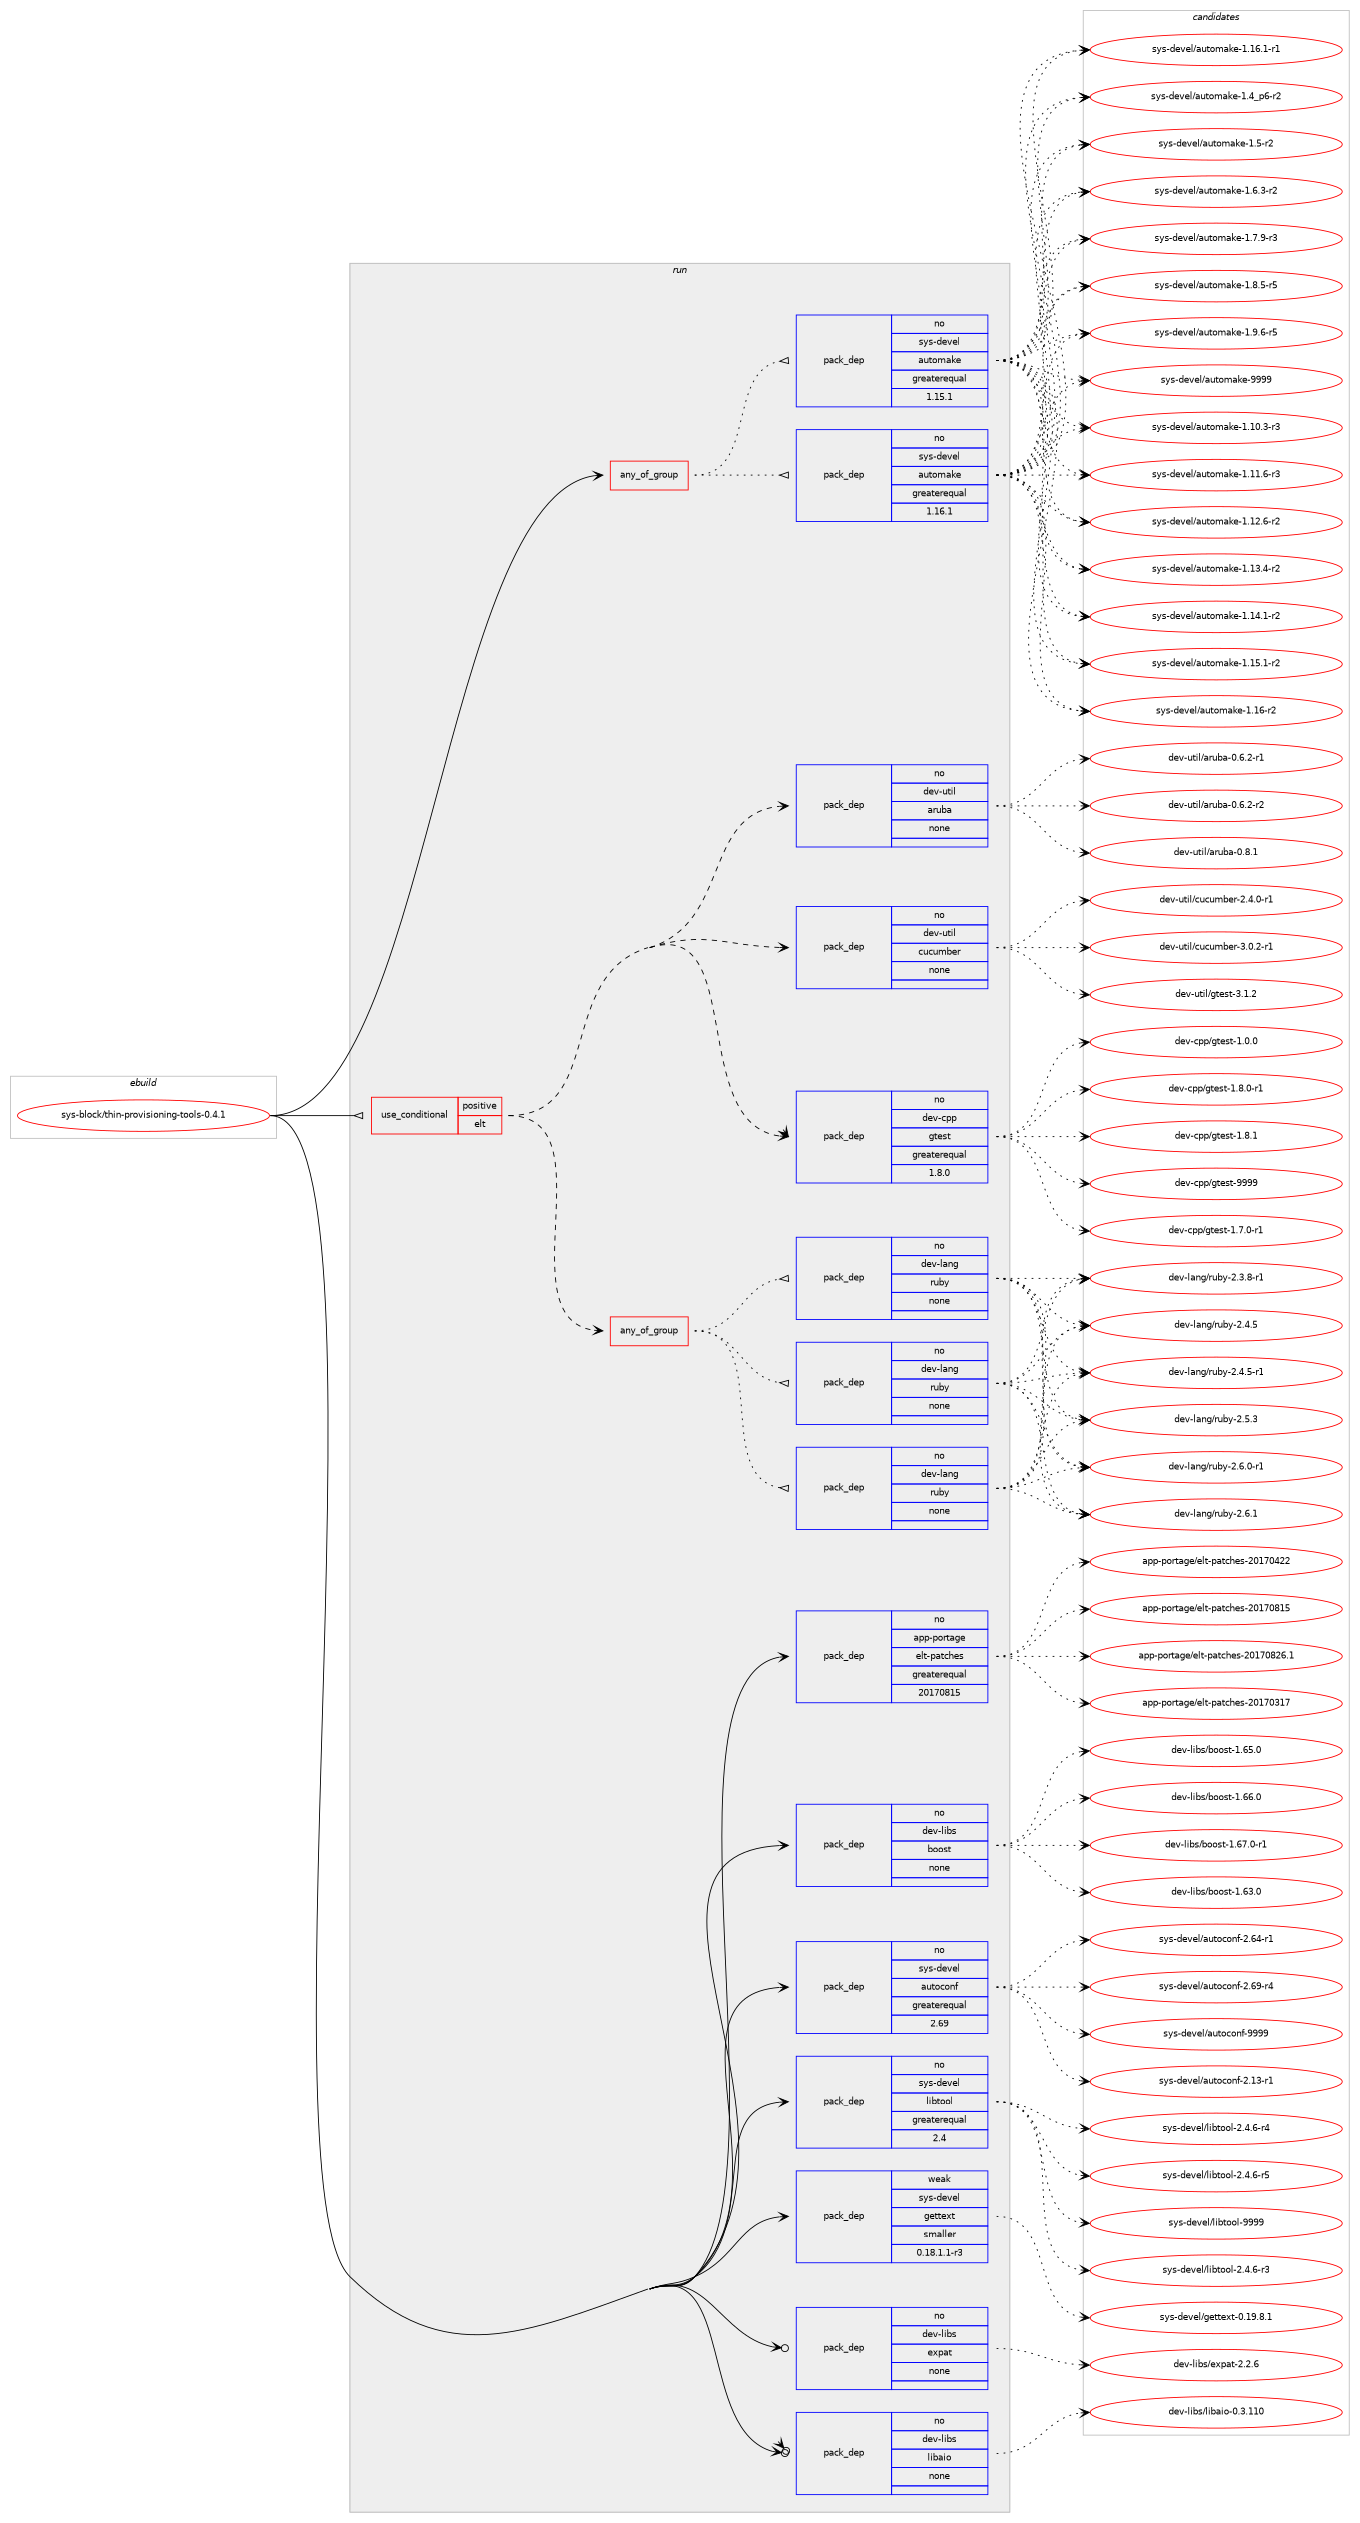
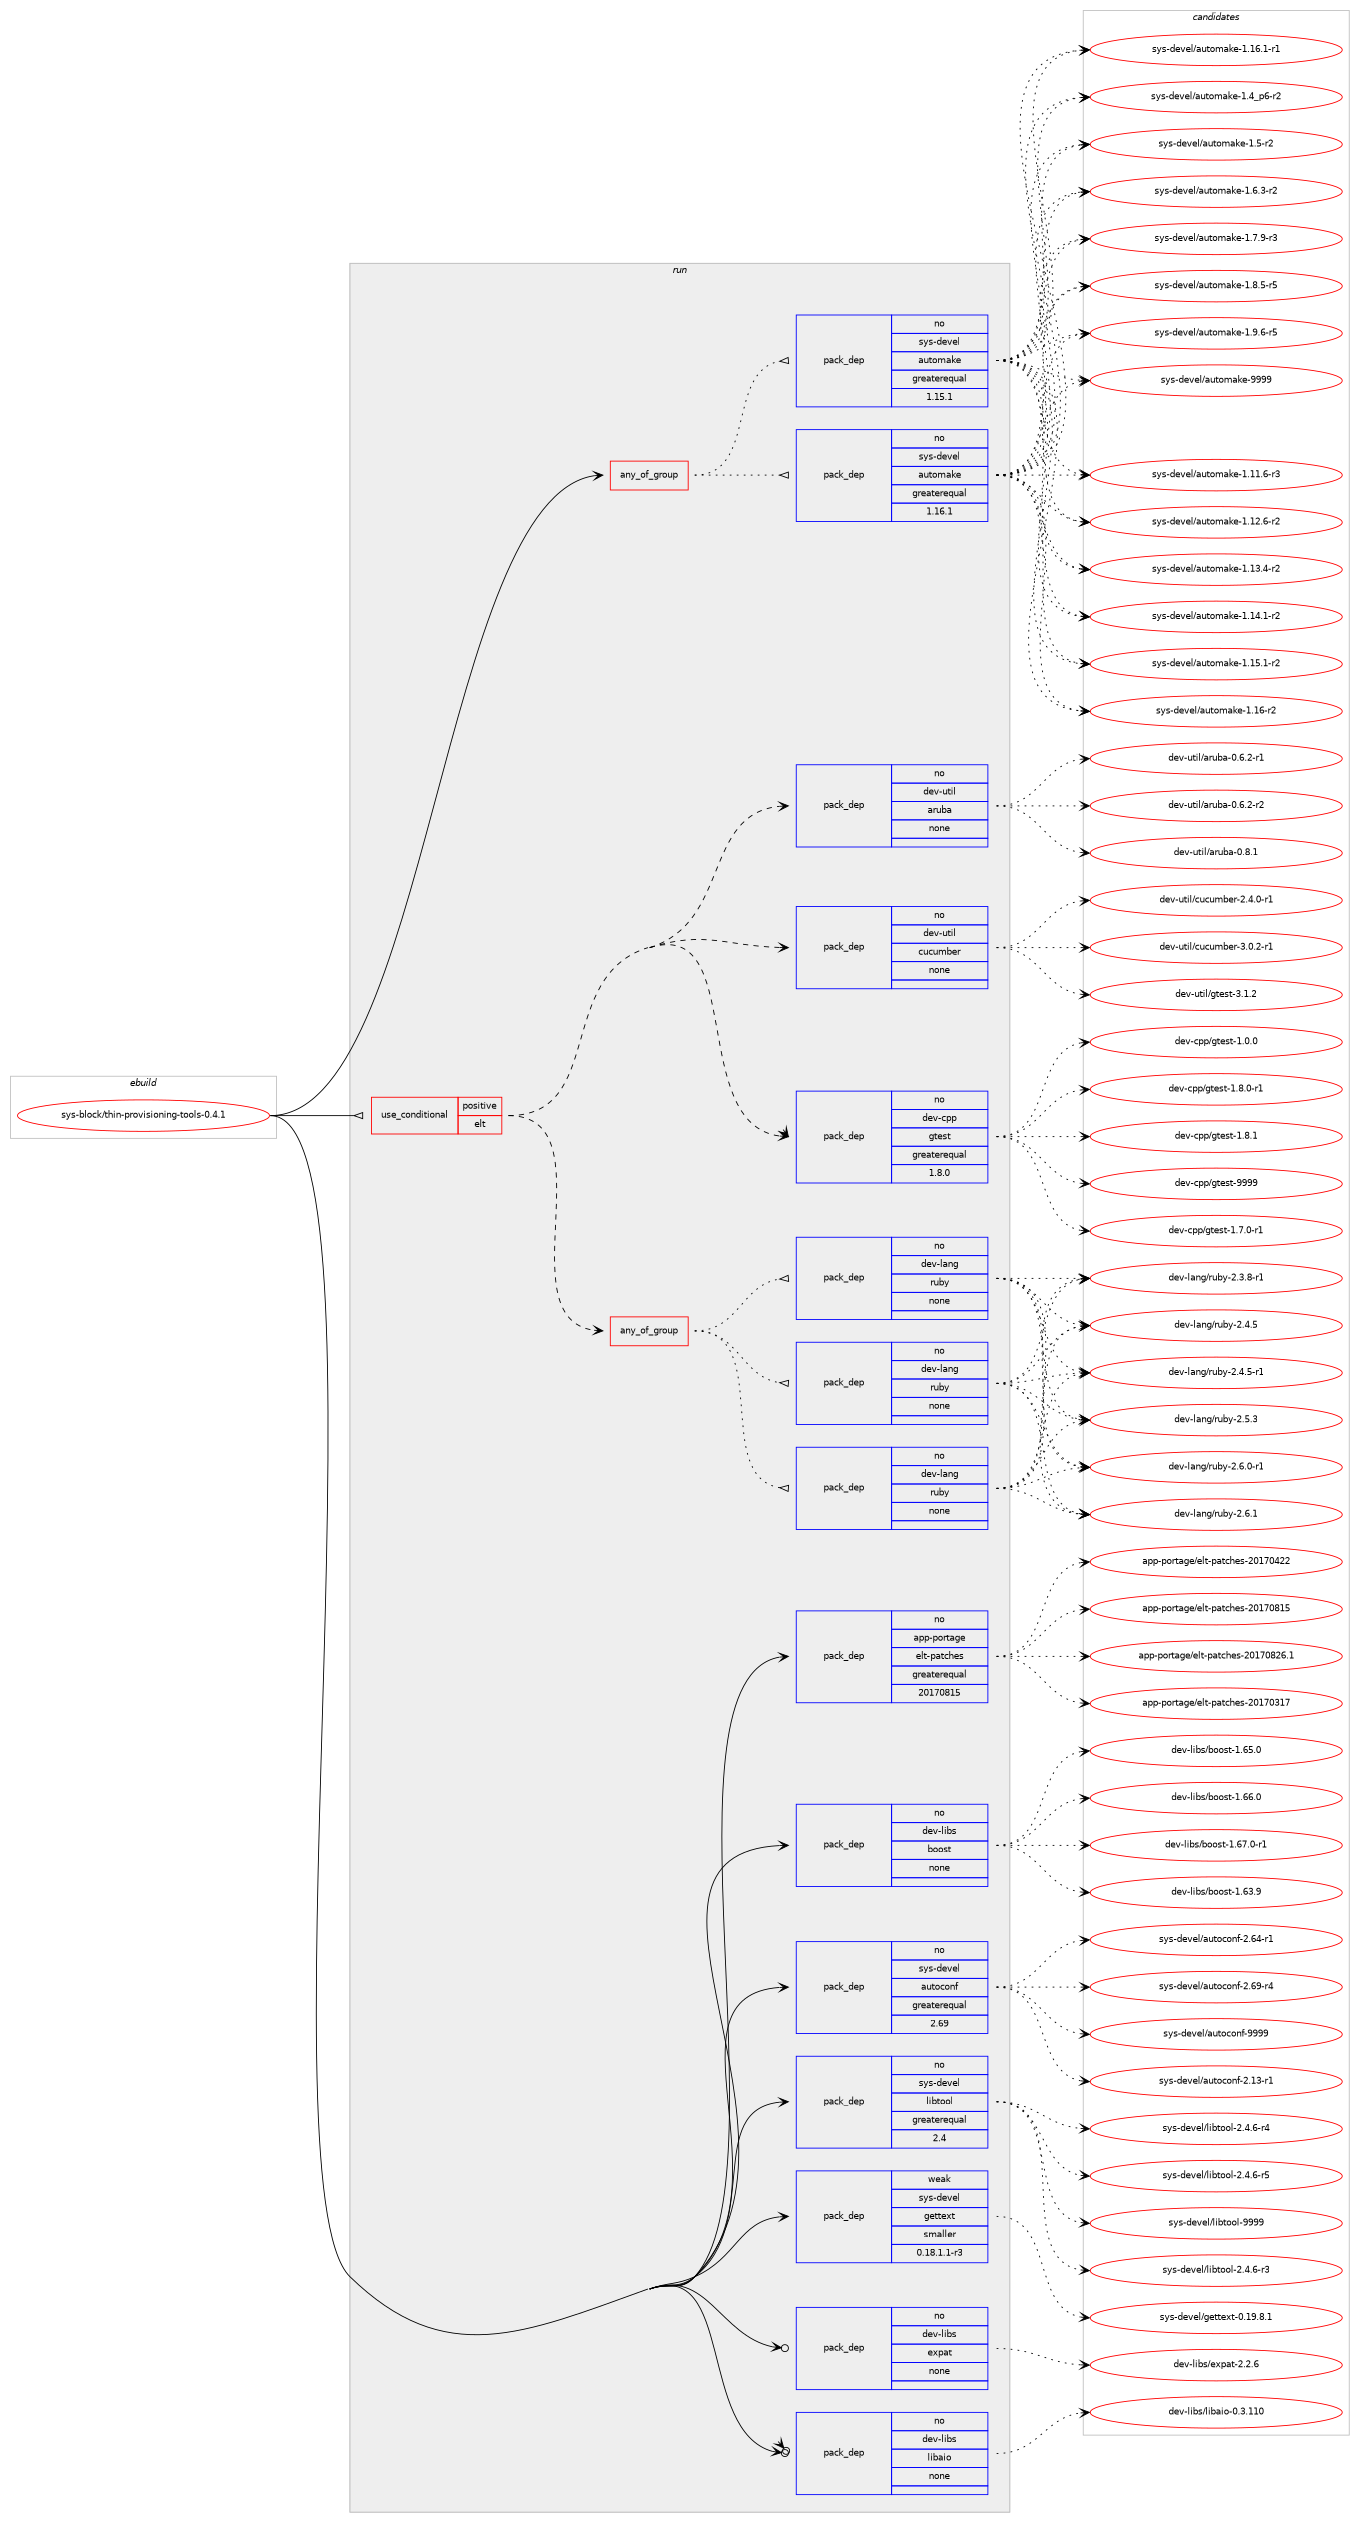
(1216, 428) -> none
(1216, 1893) -> (1216, 1893)
